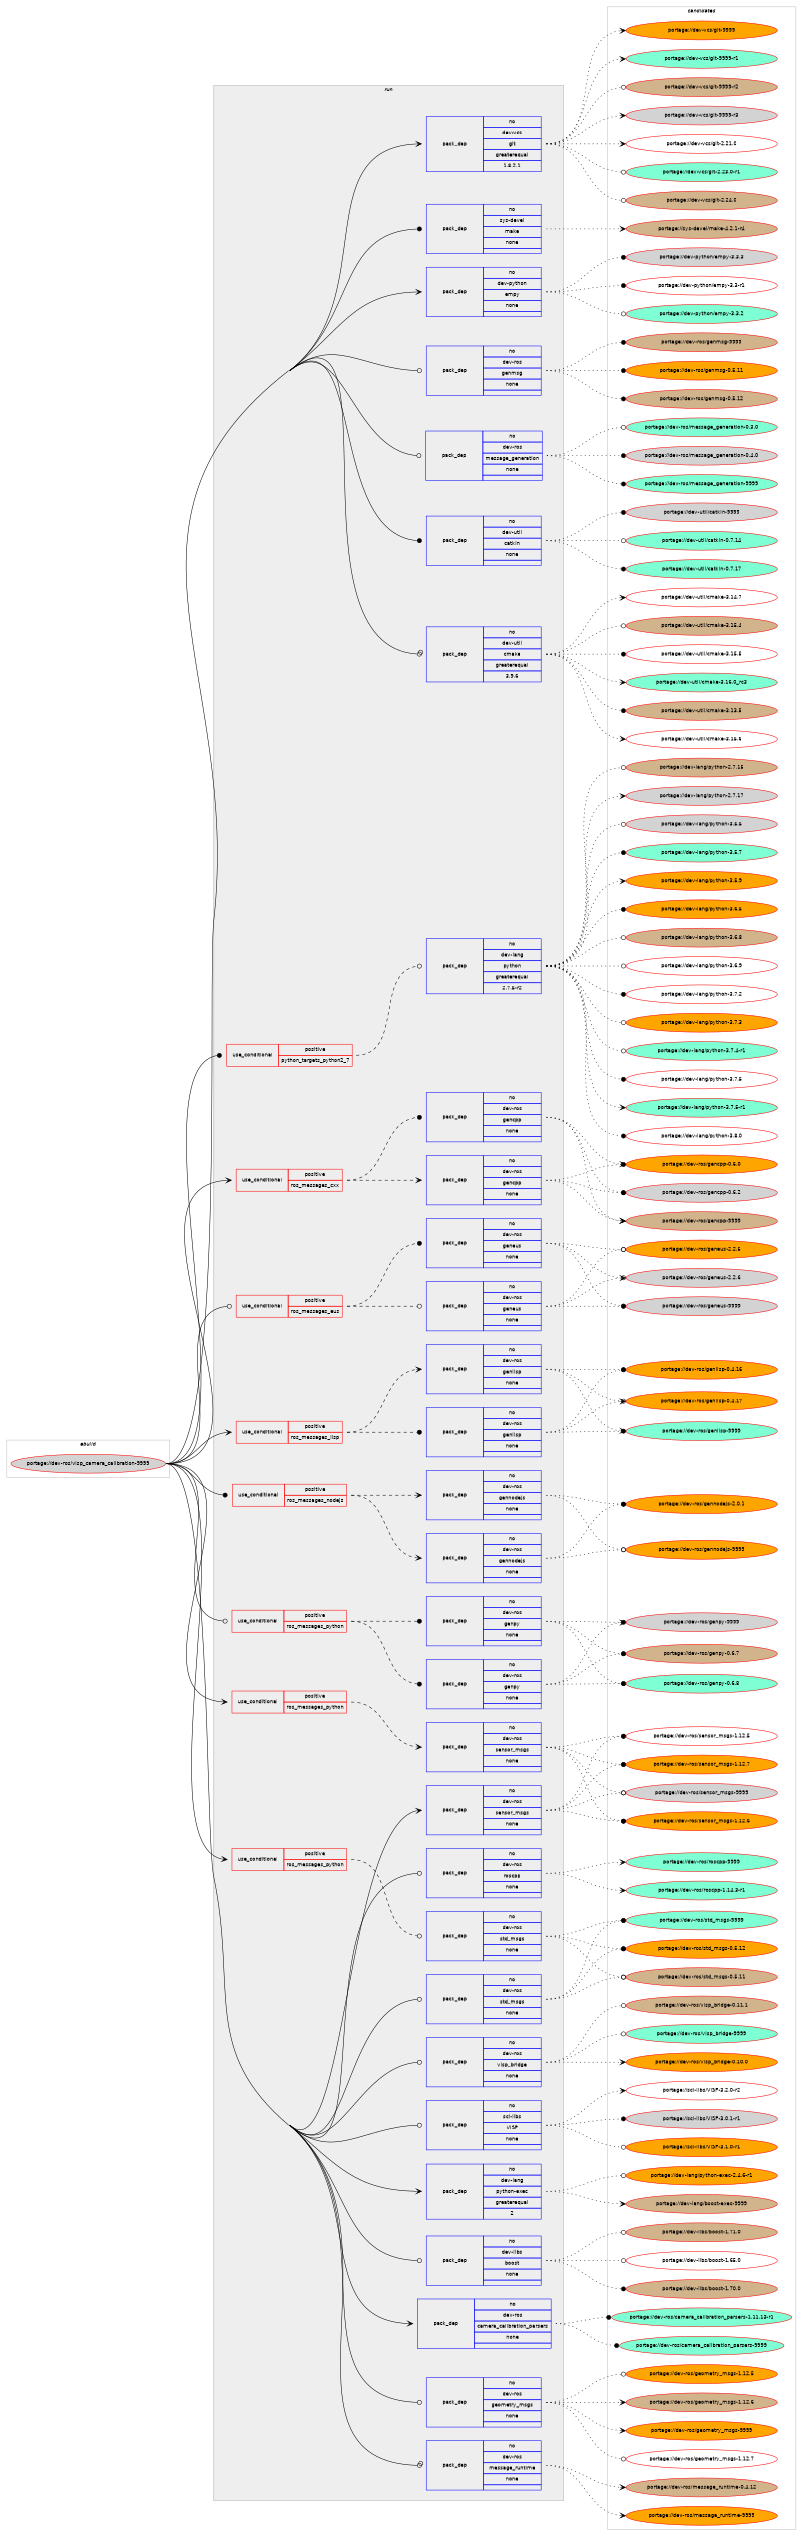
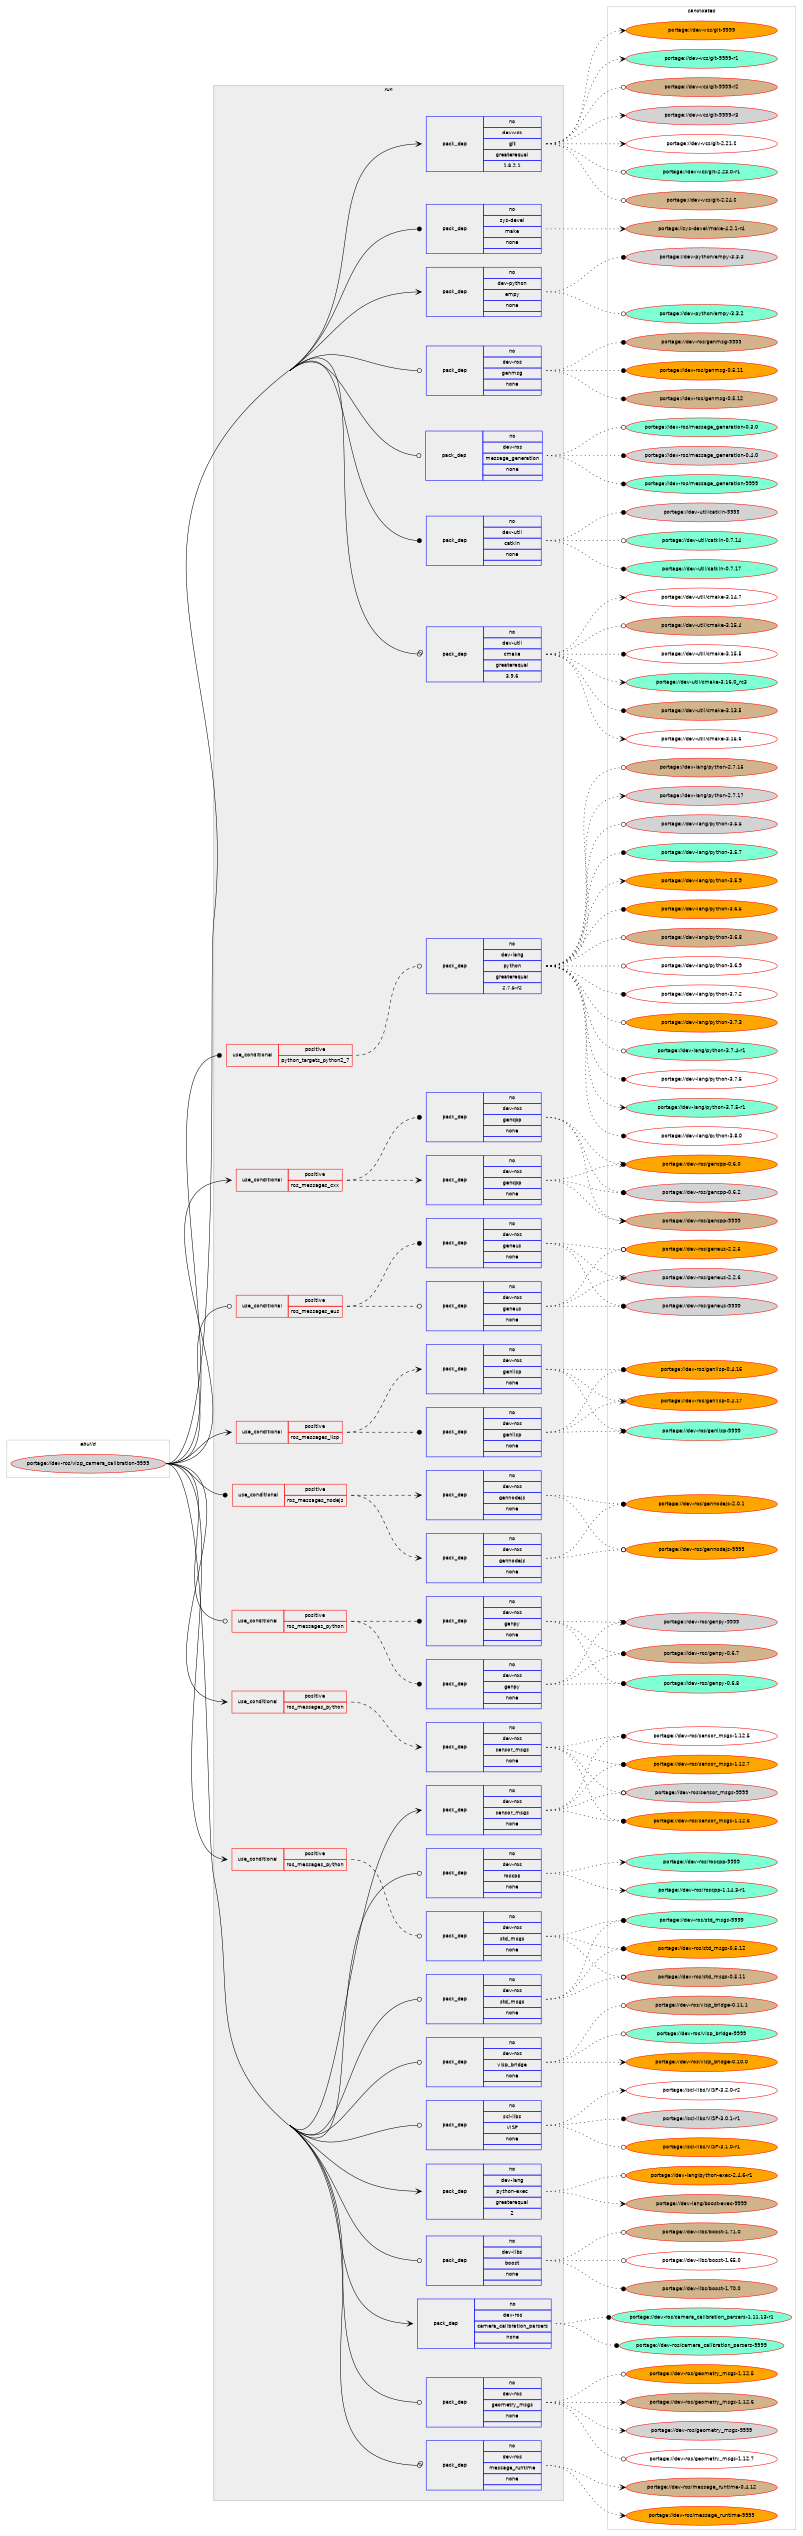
(702, 286) -> none
(702, 2431) -> (702, 2431)
